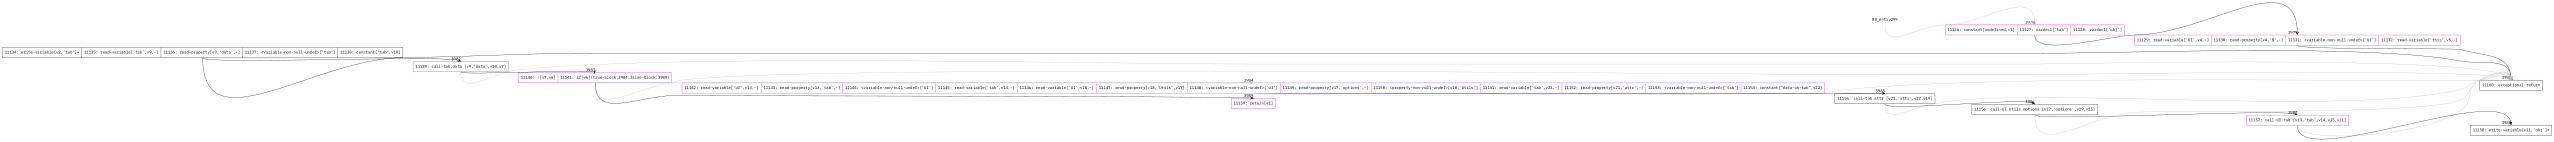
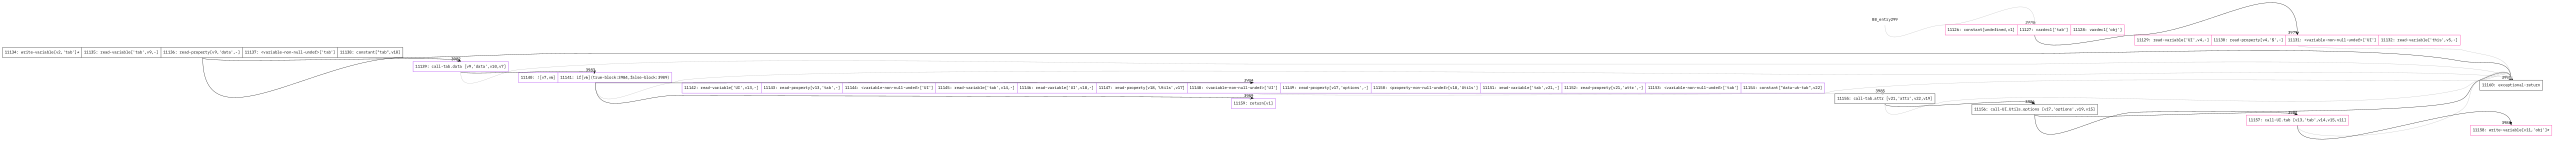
(2410, 49) -> (2410, 49)
(923, 83) -> (923, 83)
(1568, 93) -> (1568, 93)
(2285, 111) -> (2285, 111)
(2511, 130) -> (2511, 130)
